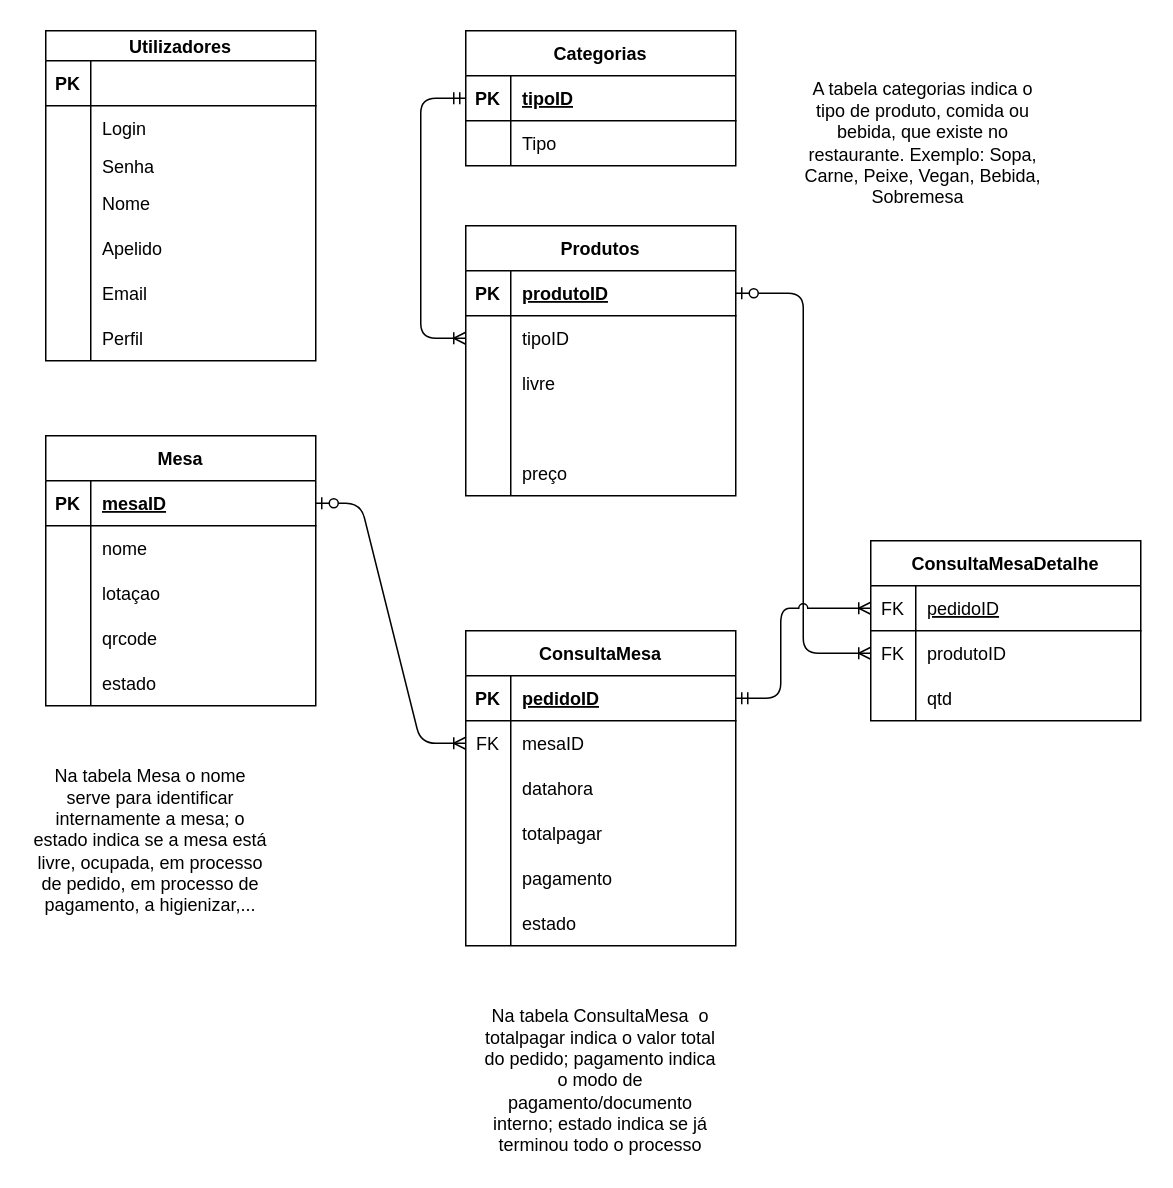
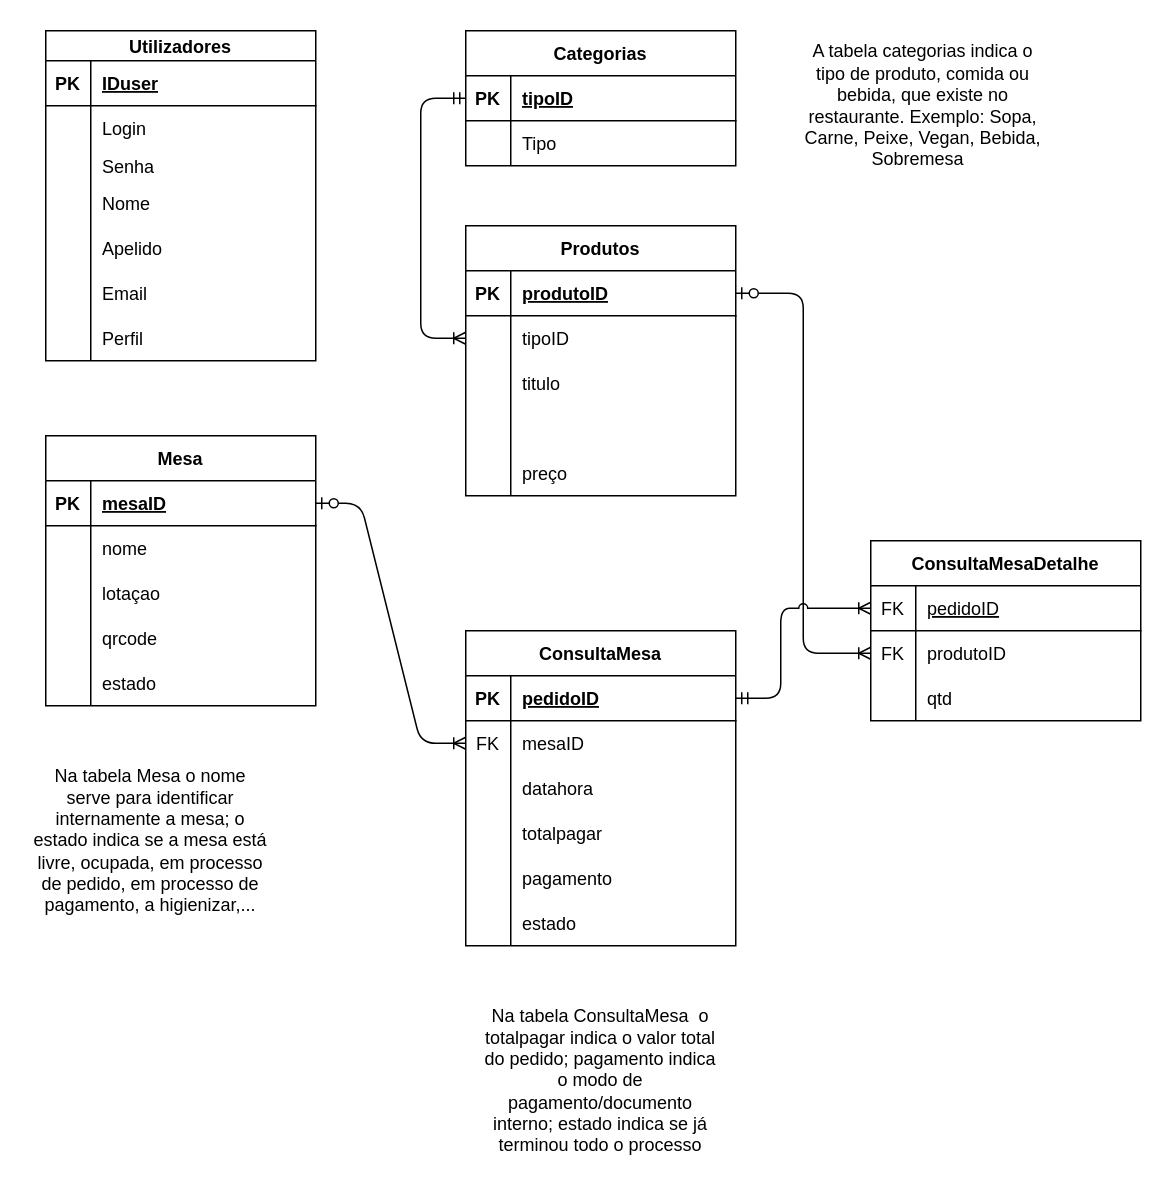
none -> (203, 83)
(923, 143) -> (923, 106)
(543, 384) -> (548, 384)
